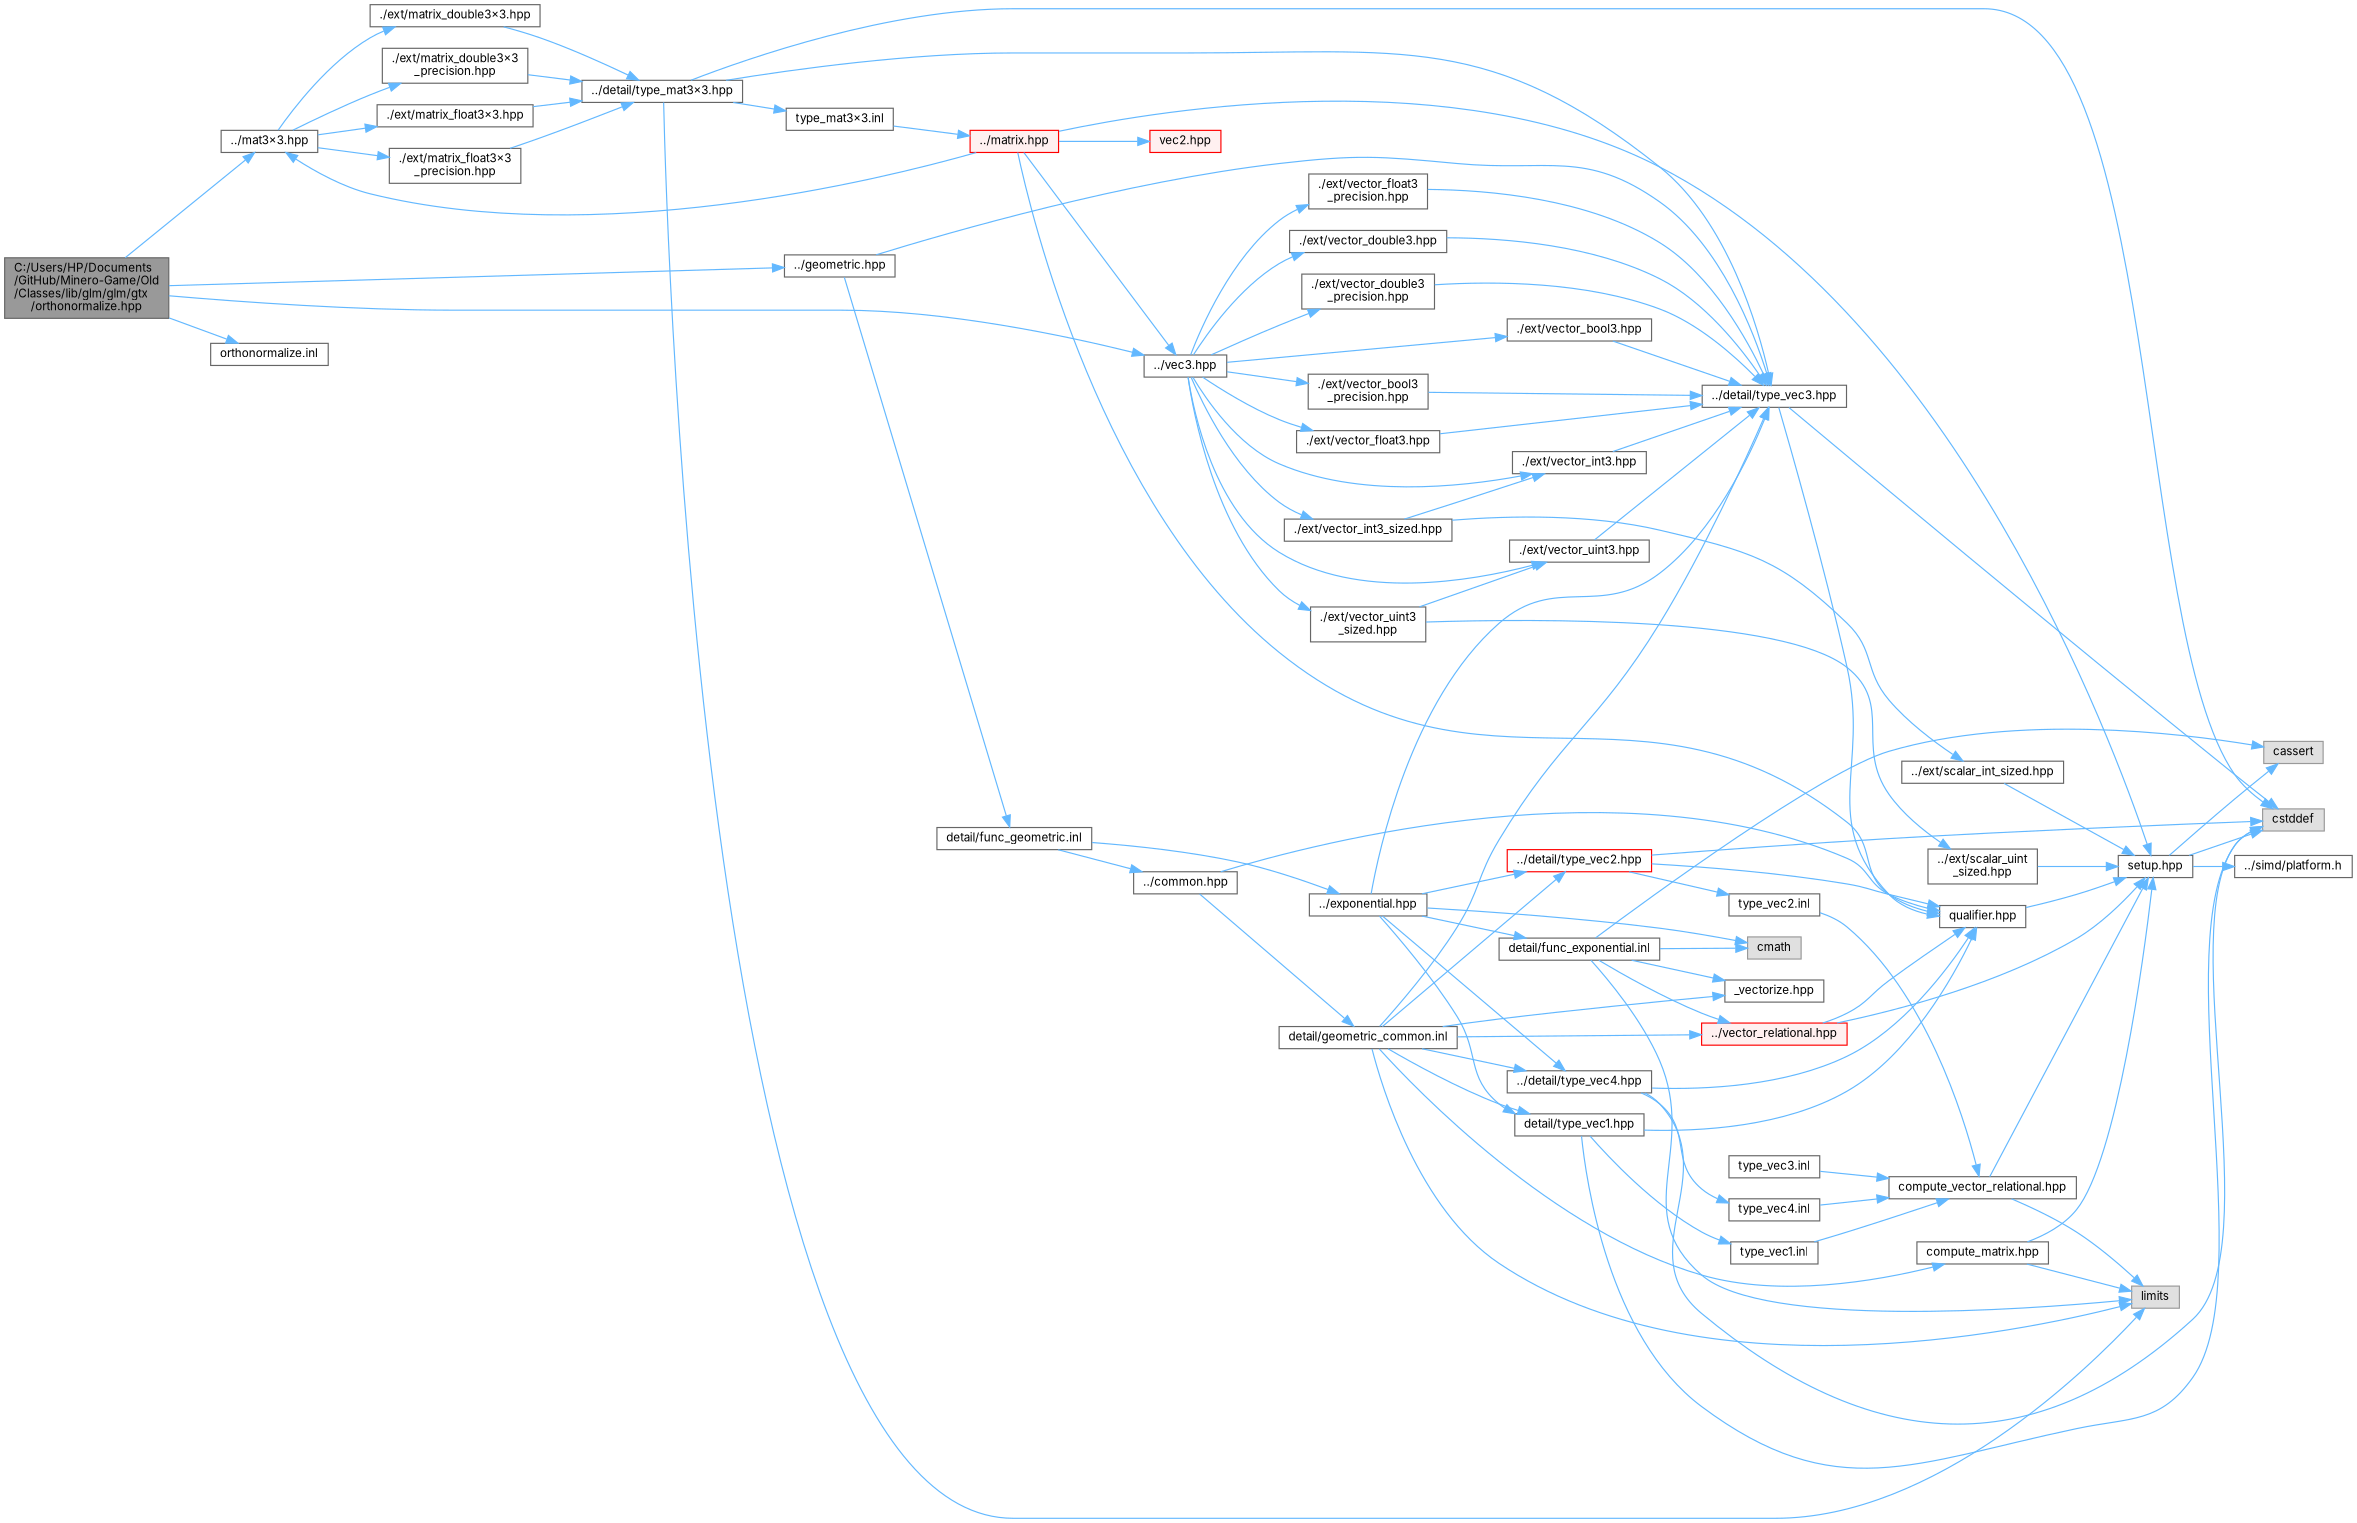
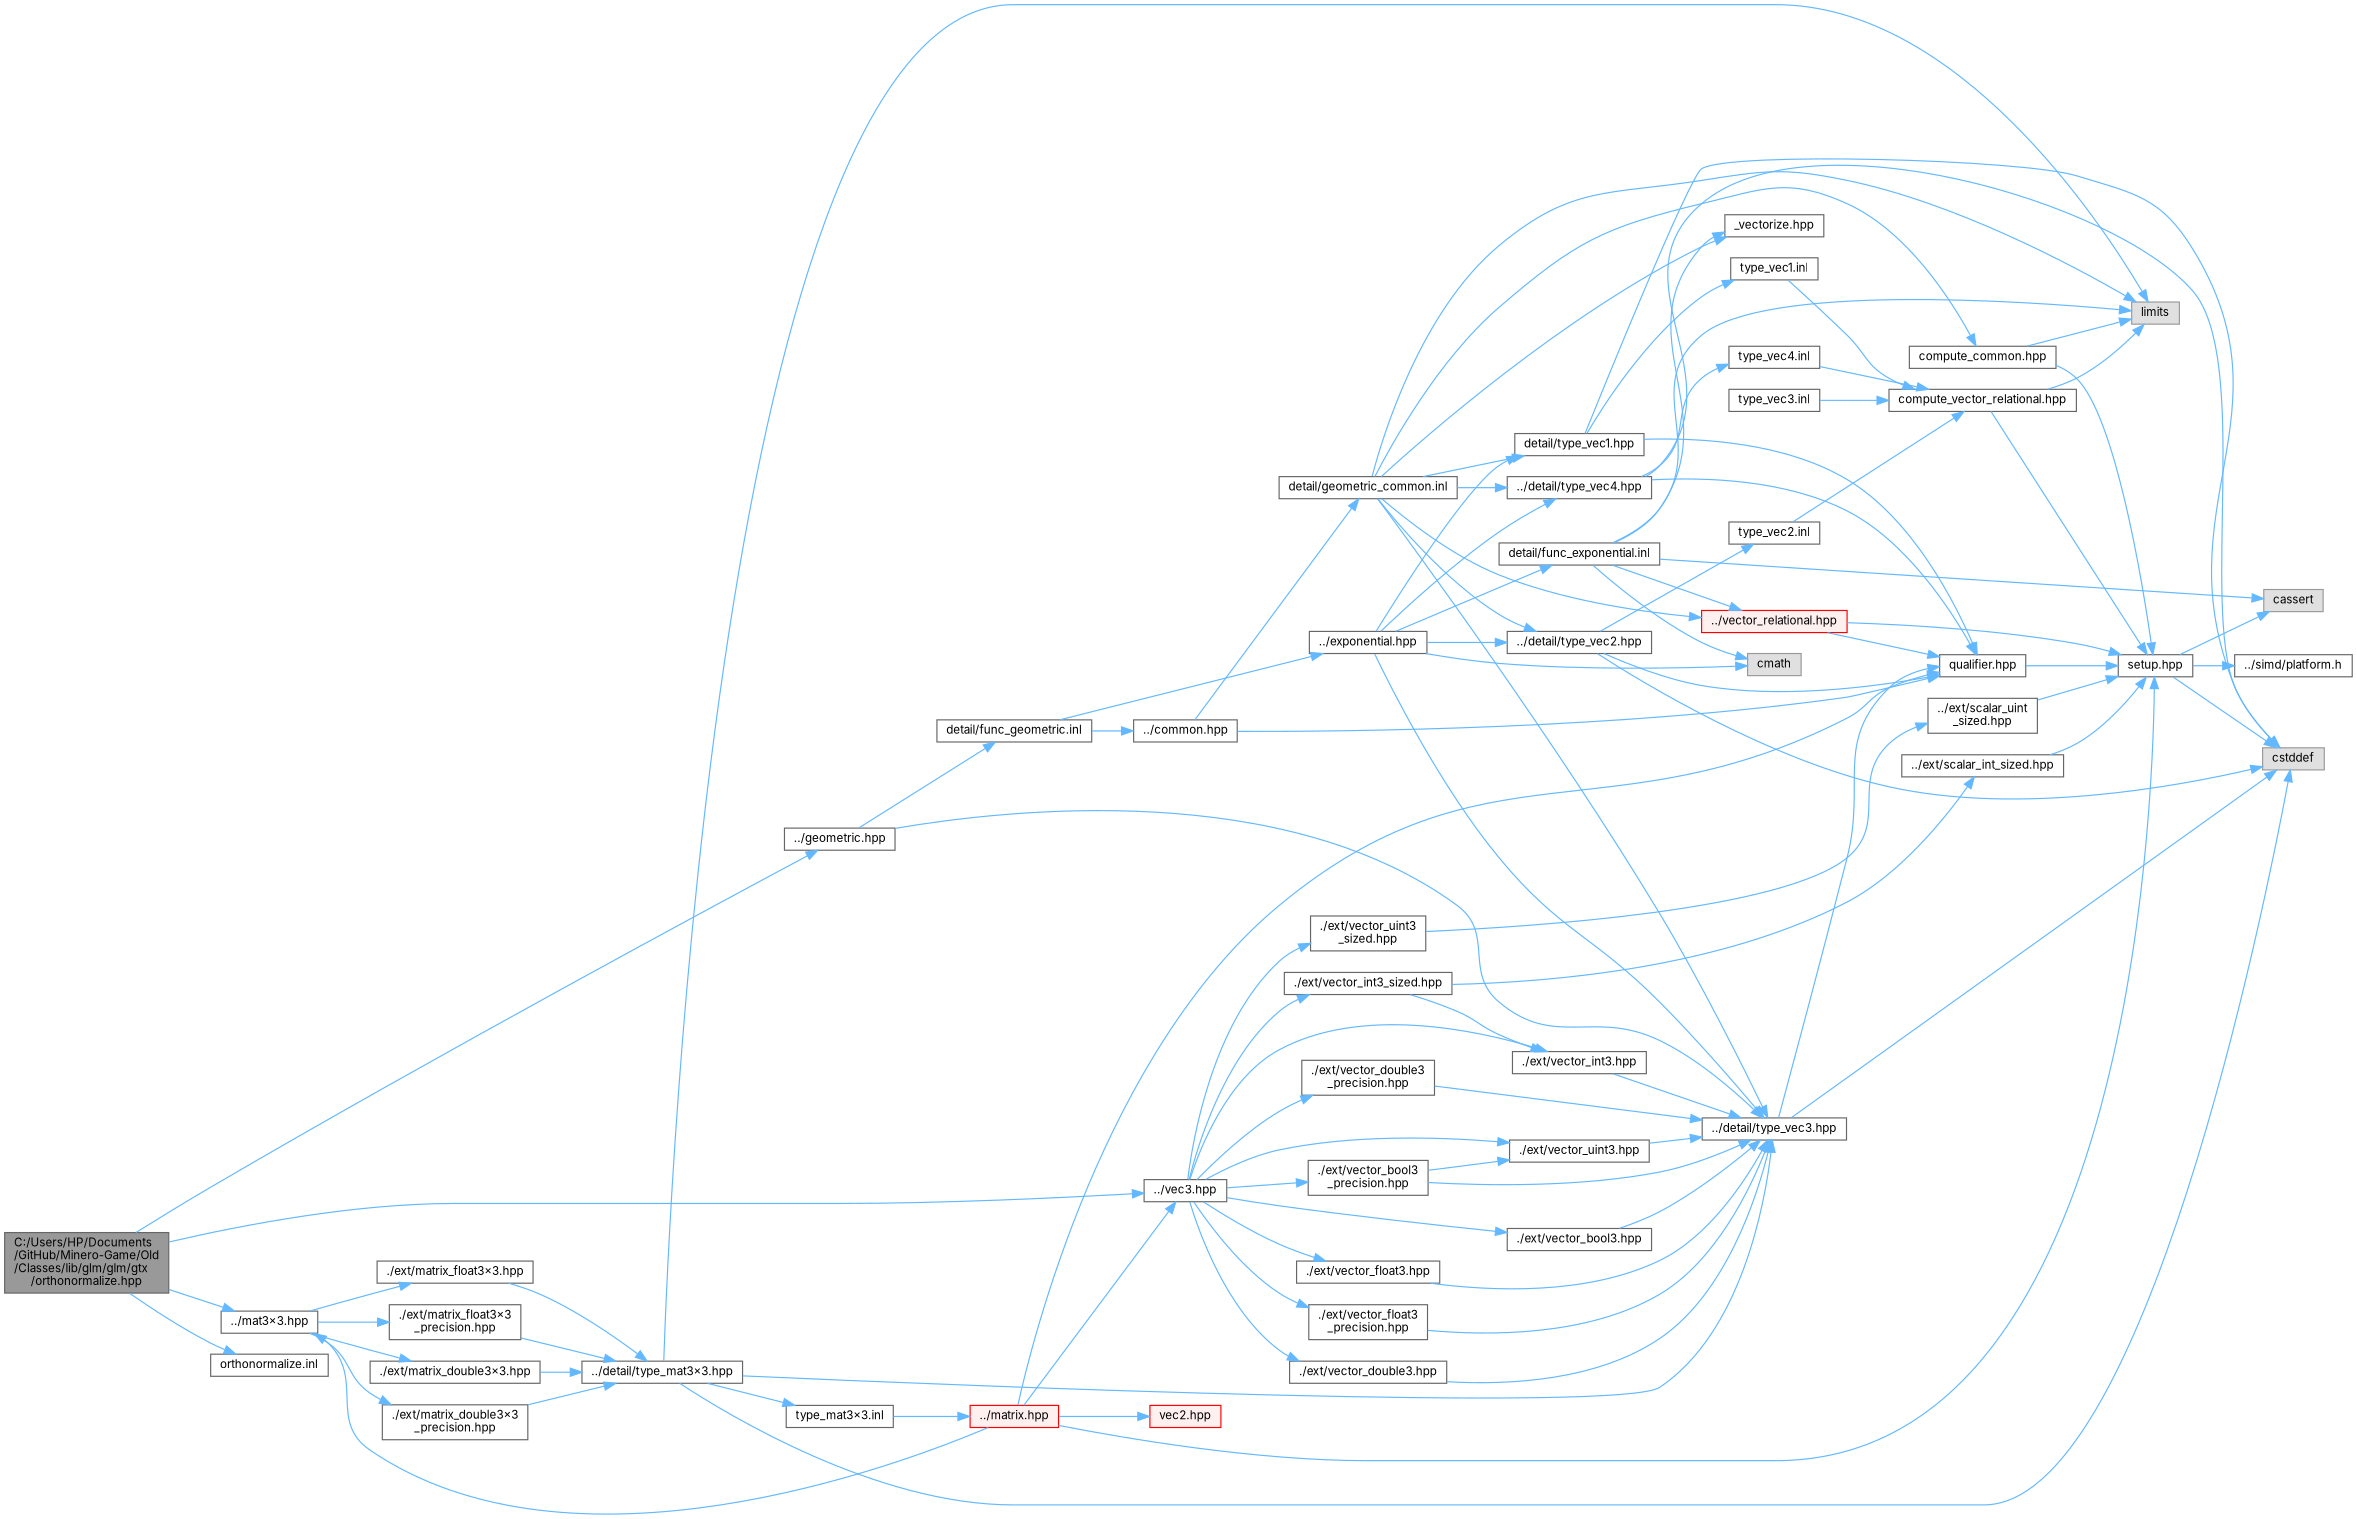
(1477, 587) -> (1463, 1166)
(1579, 861) -> (1579, 642)
(1983, 1253) -> (1983, 357)
